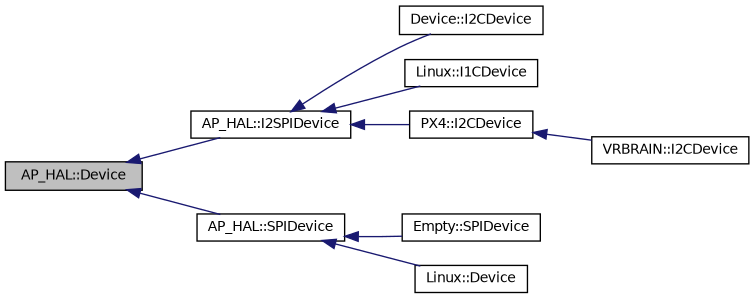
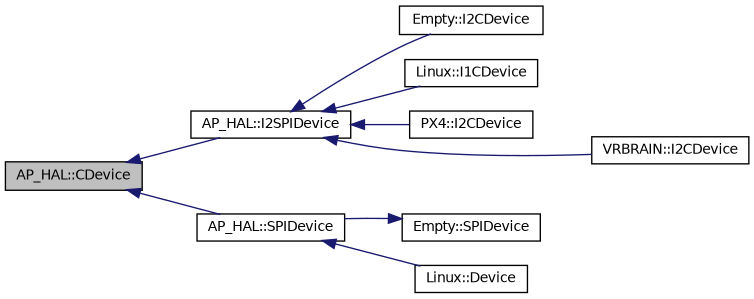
(471, 20) -> (471, 20)
(569, 137) -> (464, 155)
(74, 176) -> (74, 176)
(380, 237) -> (367, 218)
